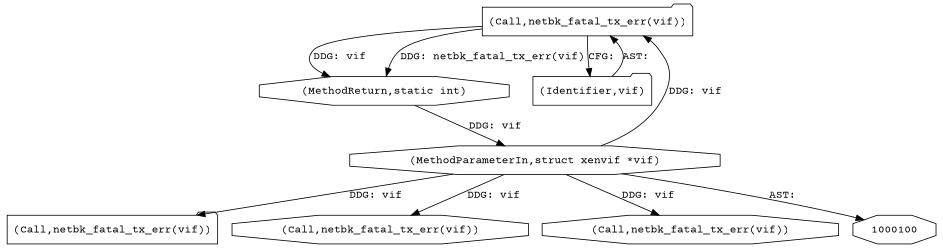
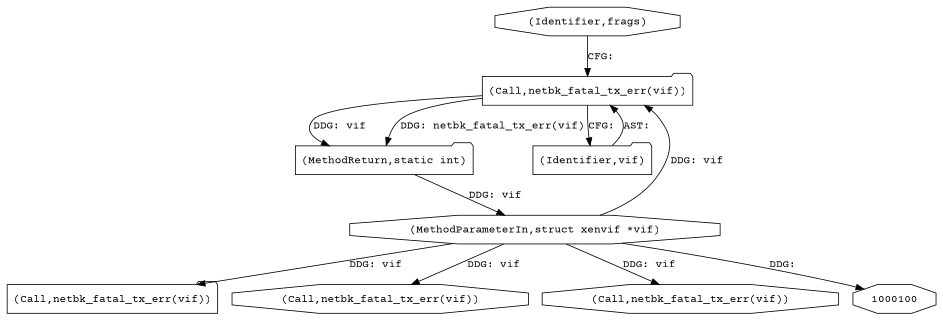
none -> (588, 22)
(384, 91) -> (384, 160)
(786, 195) -> (786, 264)
